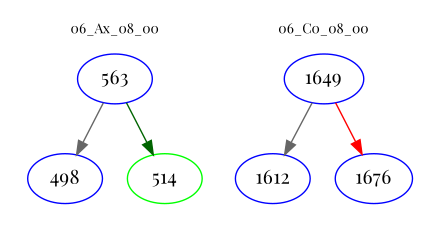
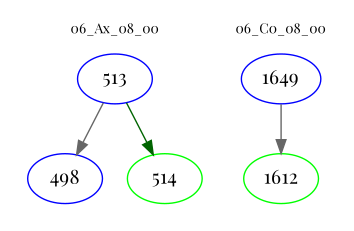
(115, 79) -> (115, 79)
(273, 179) -> (281, 179)
(374, 179) -> none
